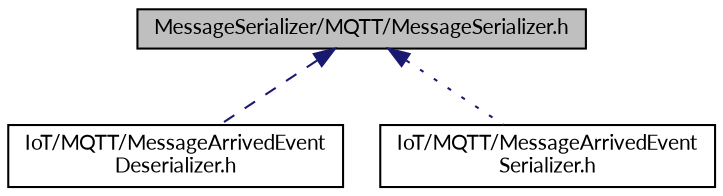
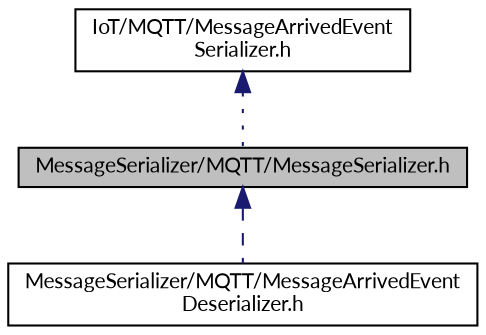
(455, 93) -> (243, 120)
(176, 156) -> (243, 295)
